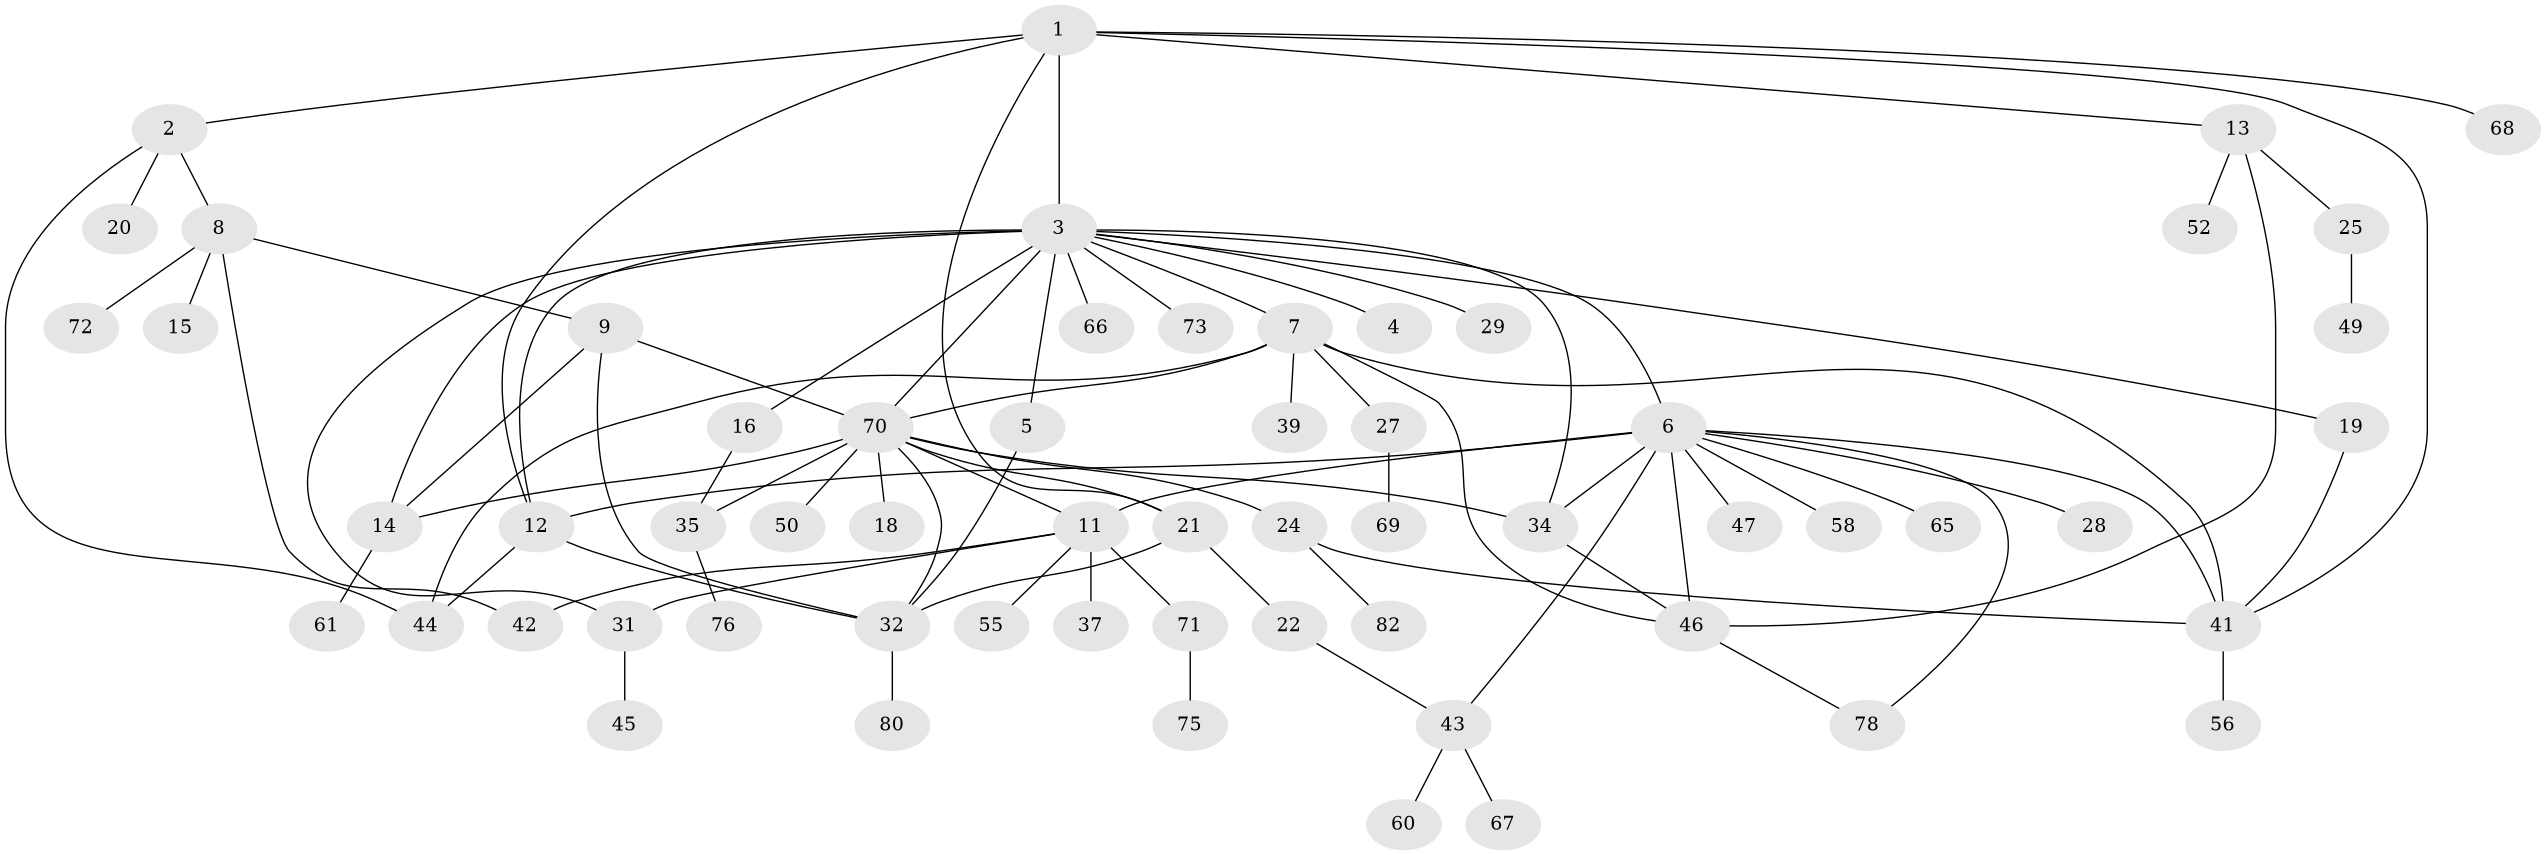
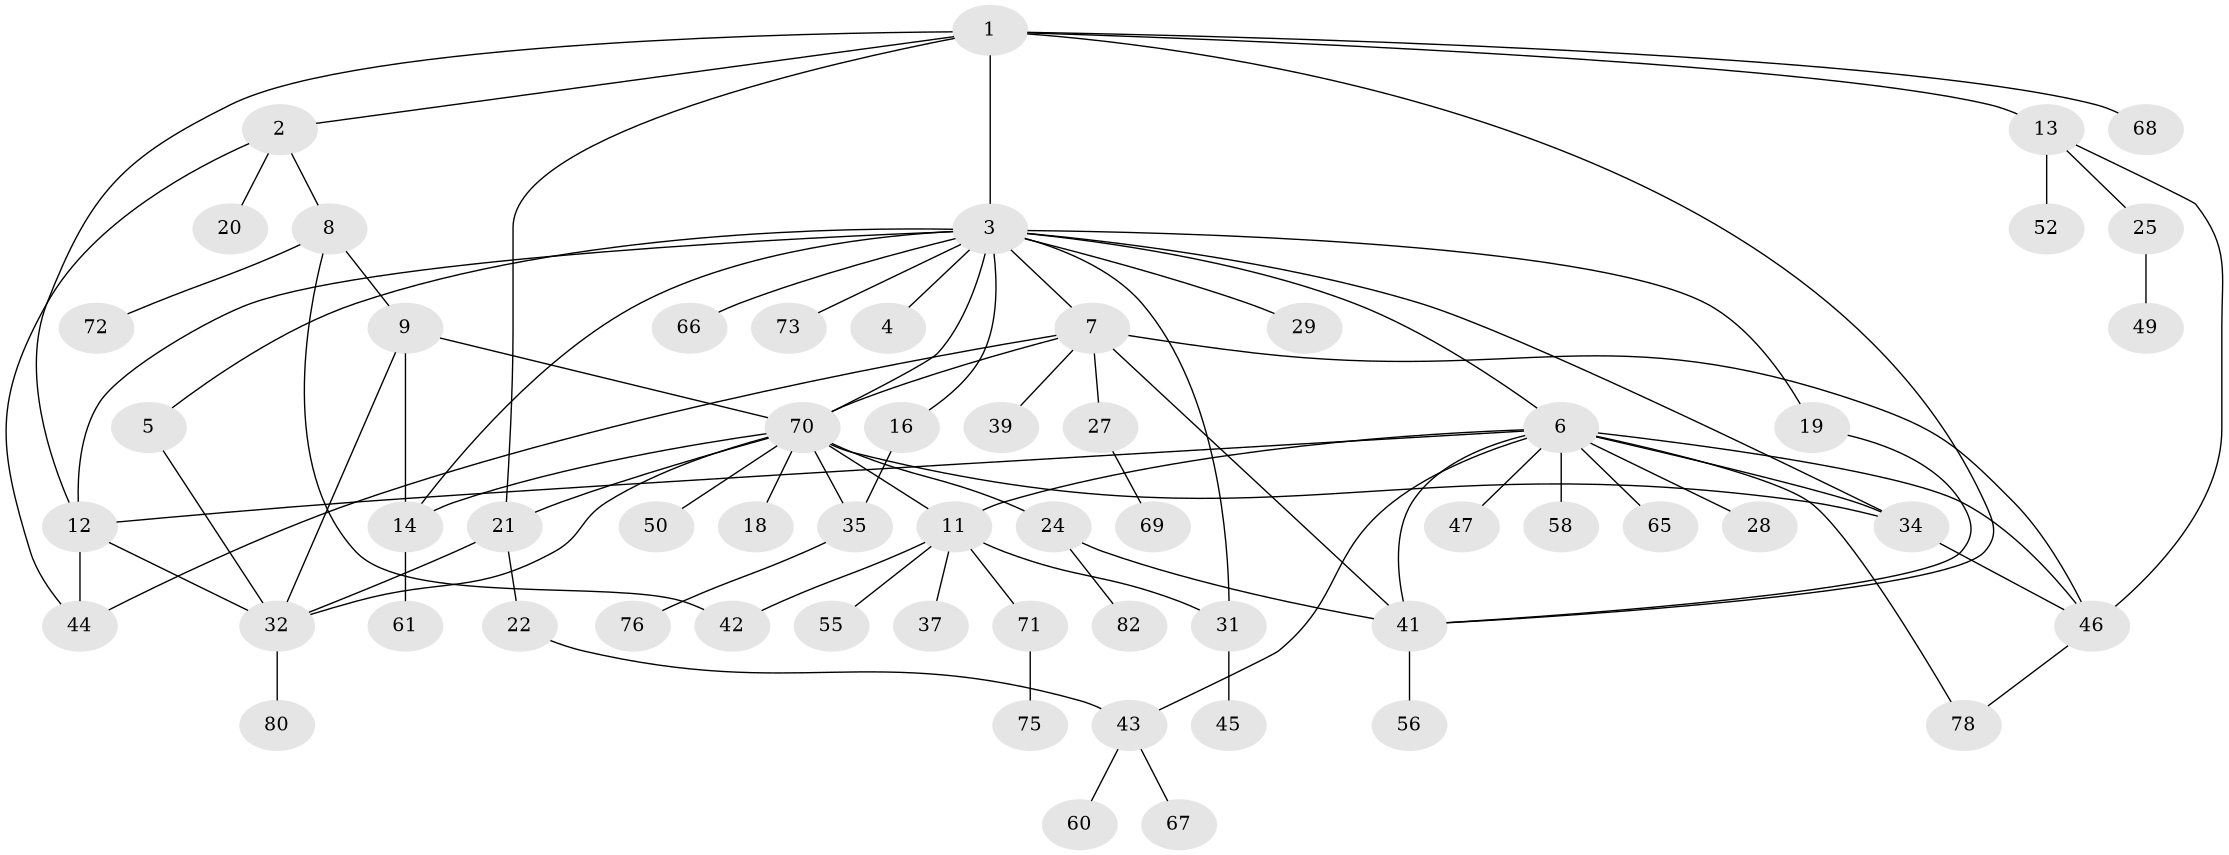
(181, 328) -> none
